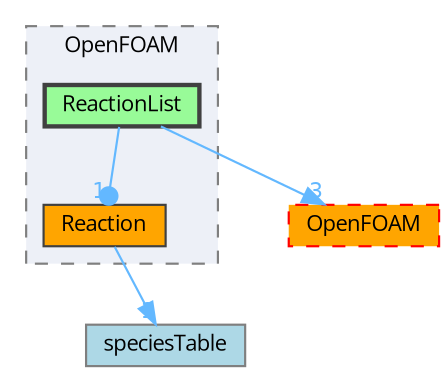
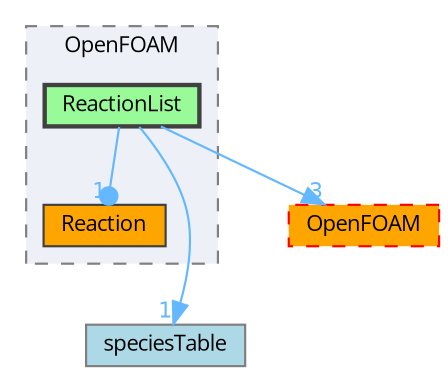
(131, 277) -> (186, 209)
